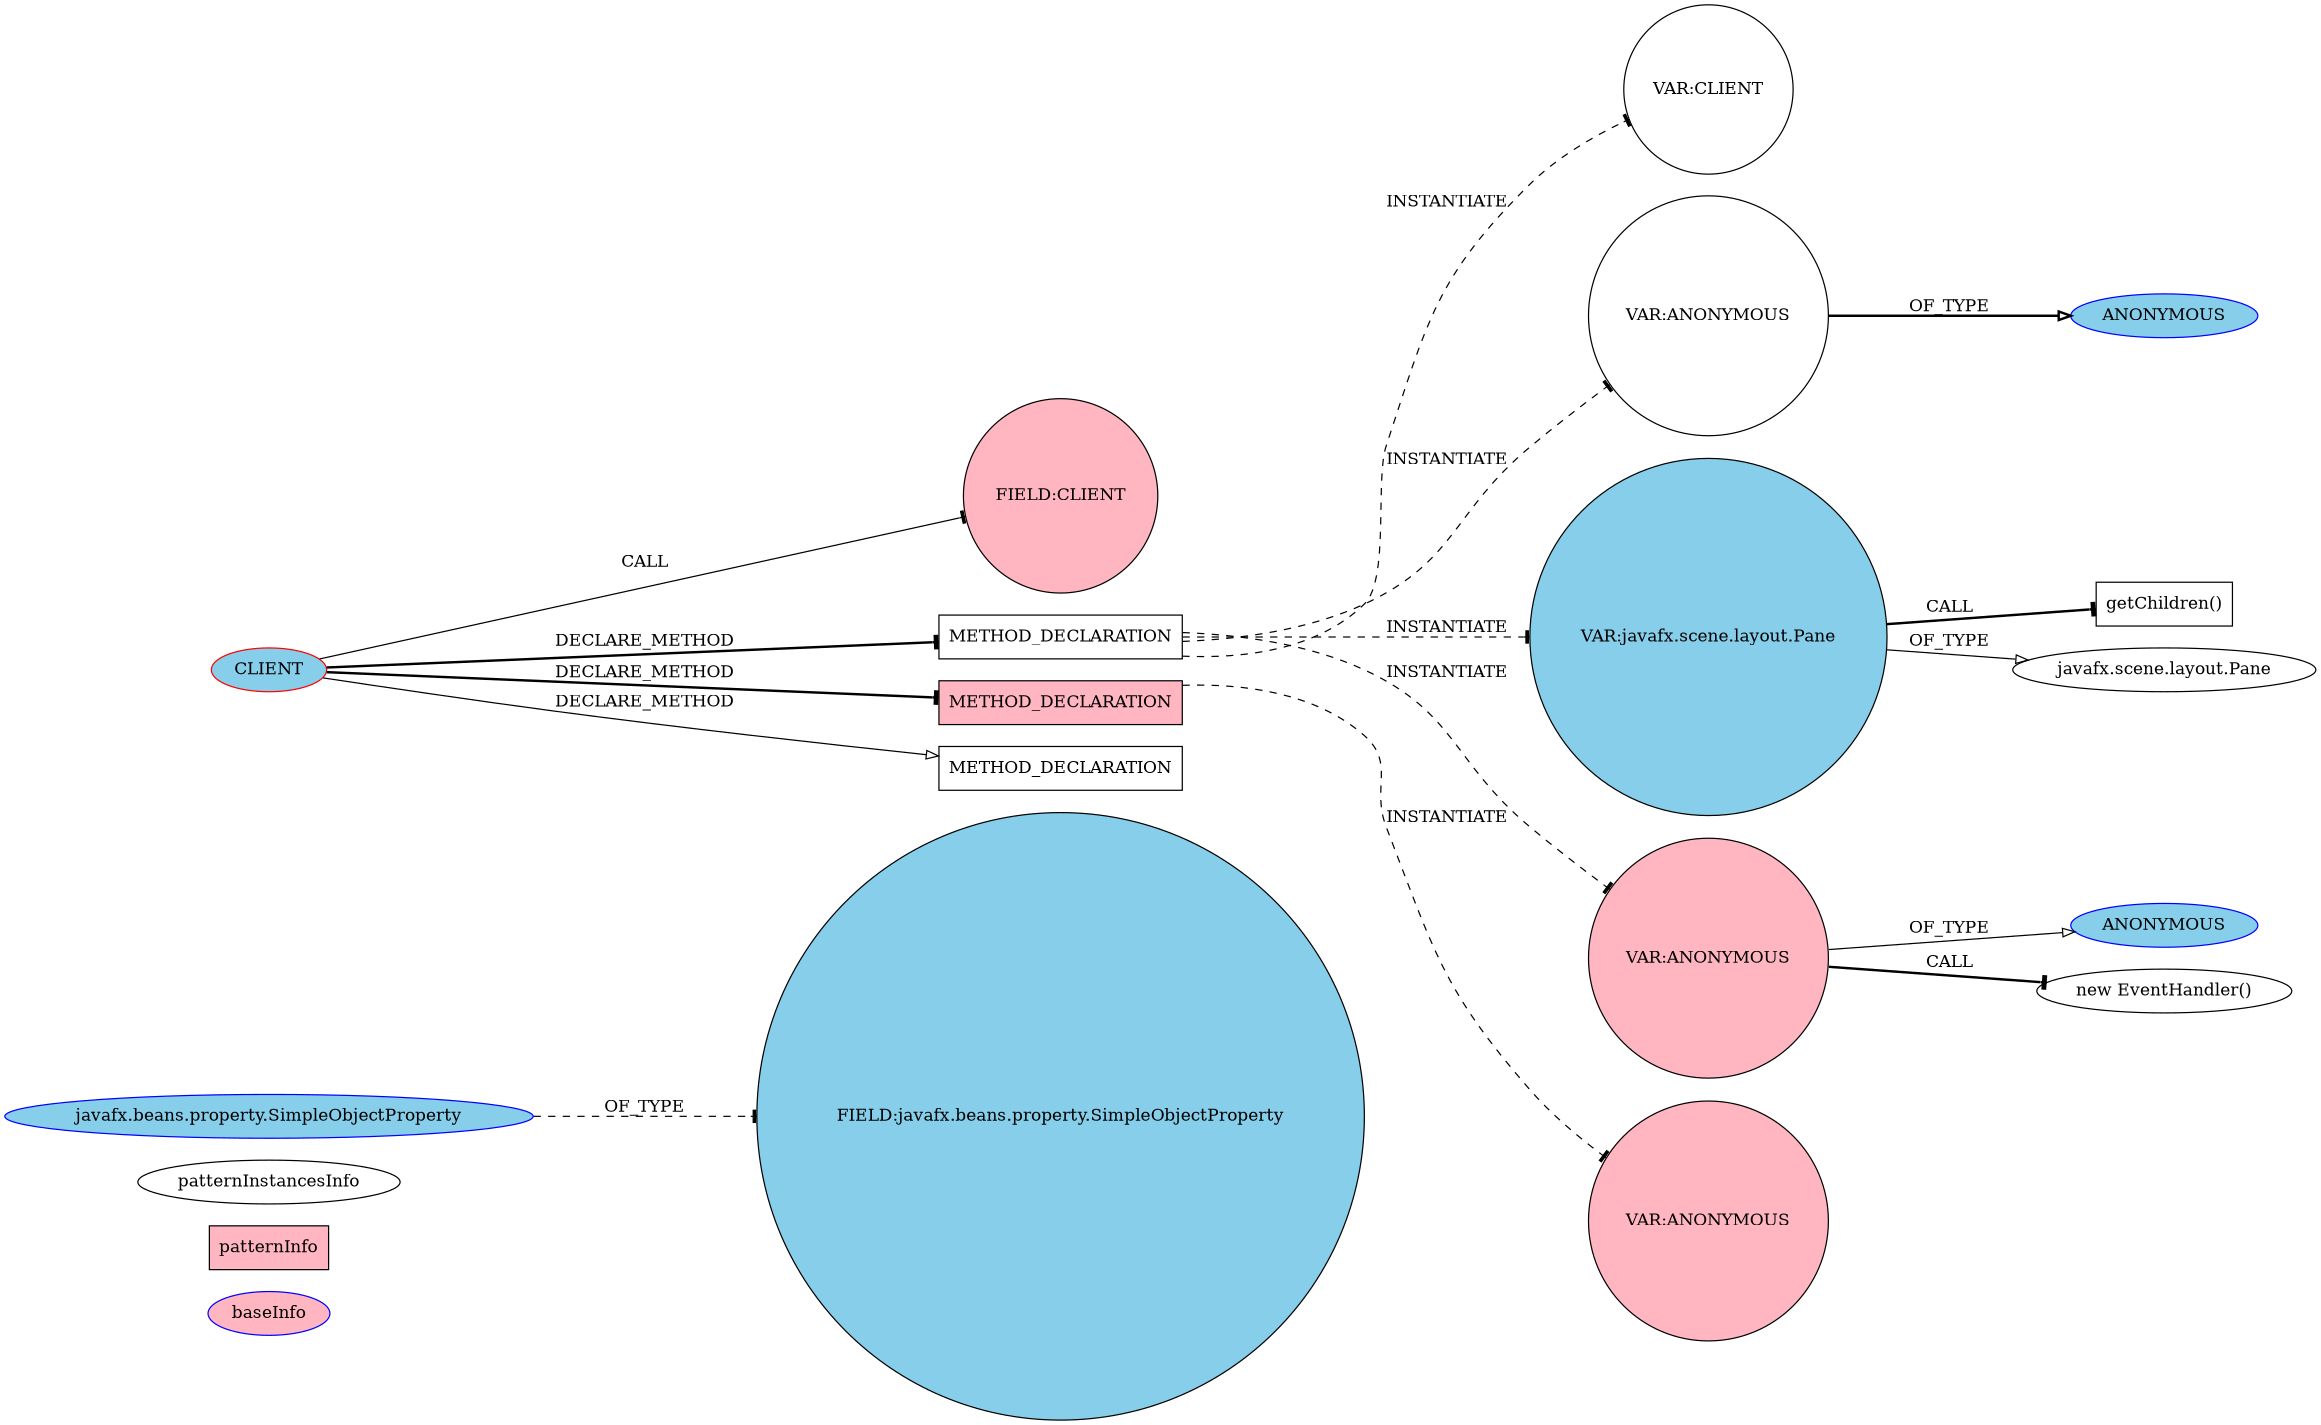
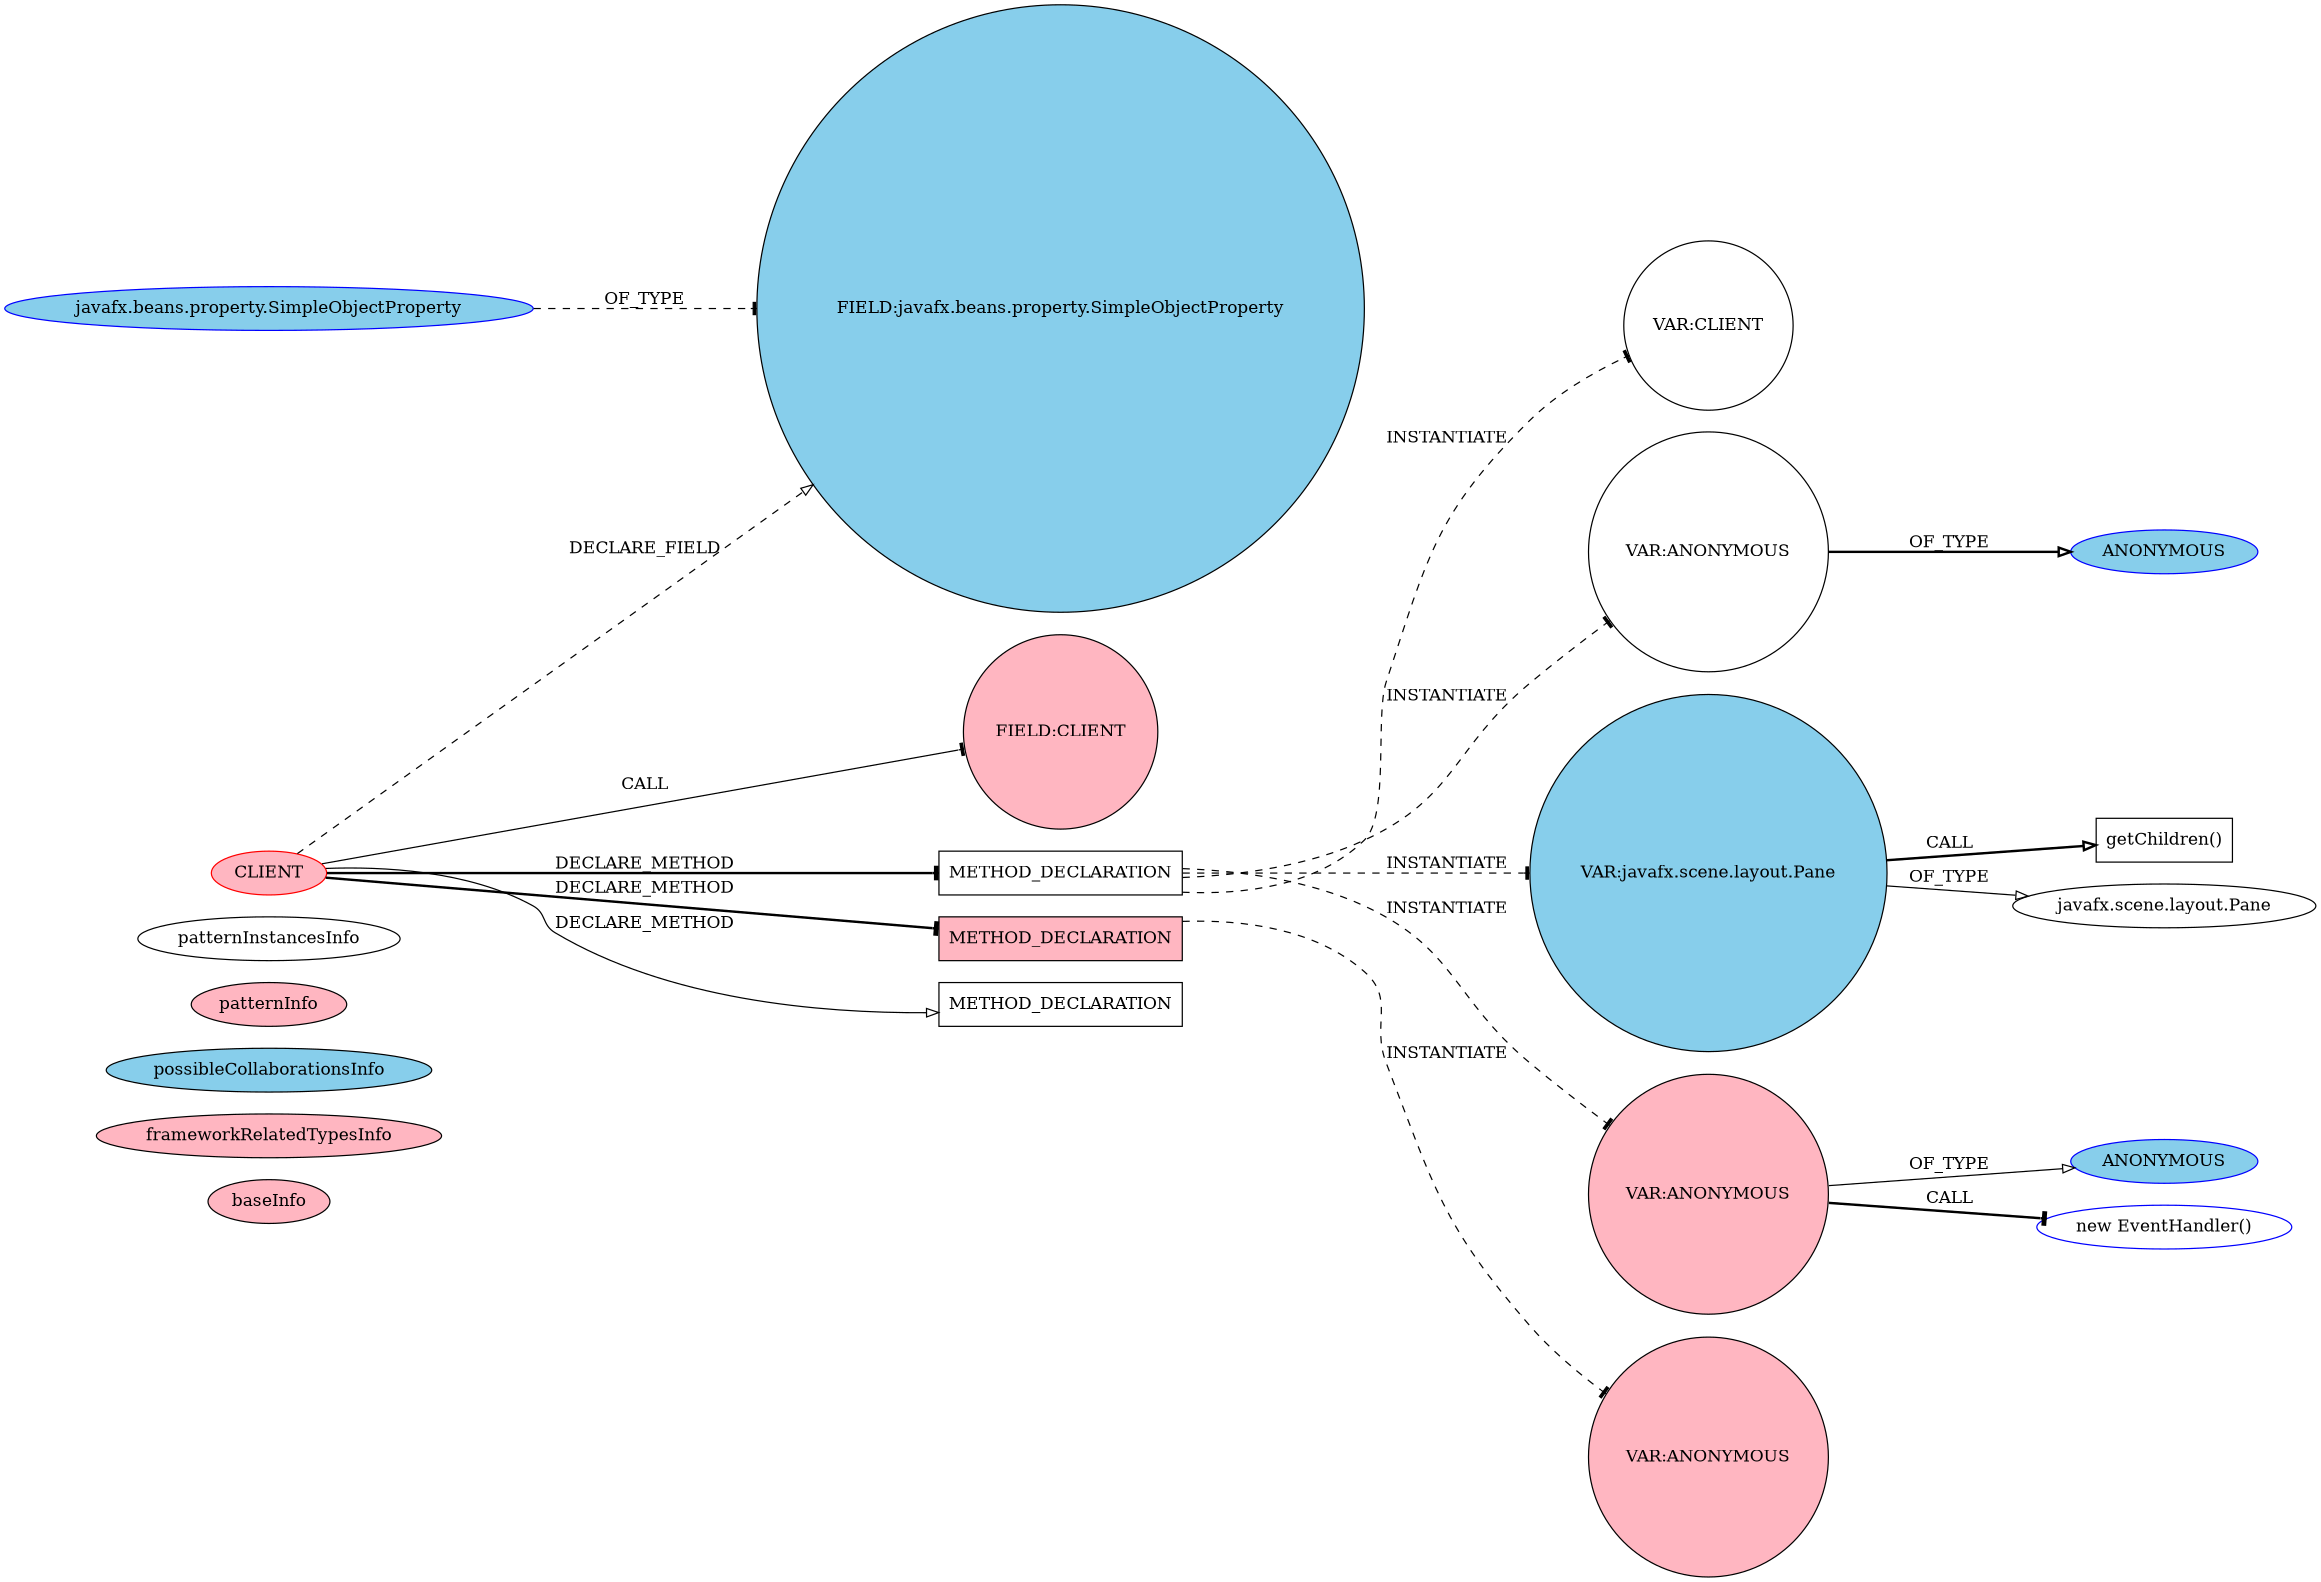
(1988, 617) -> (1985, 853)
(269, 670) -> (269, 873)
none -> (550, 673)
(2164, 991) -> (2164, 1227)
none -> (269, 1070)
none -> (269, 1136)
(269, 1248) -> (269, 1004)
(269, 1313) -> (269, 1202)
